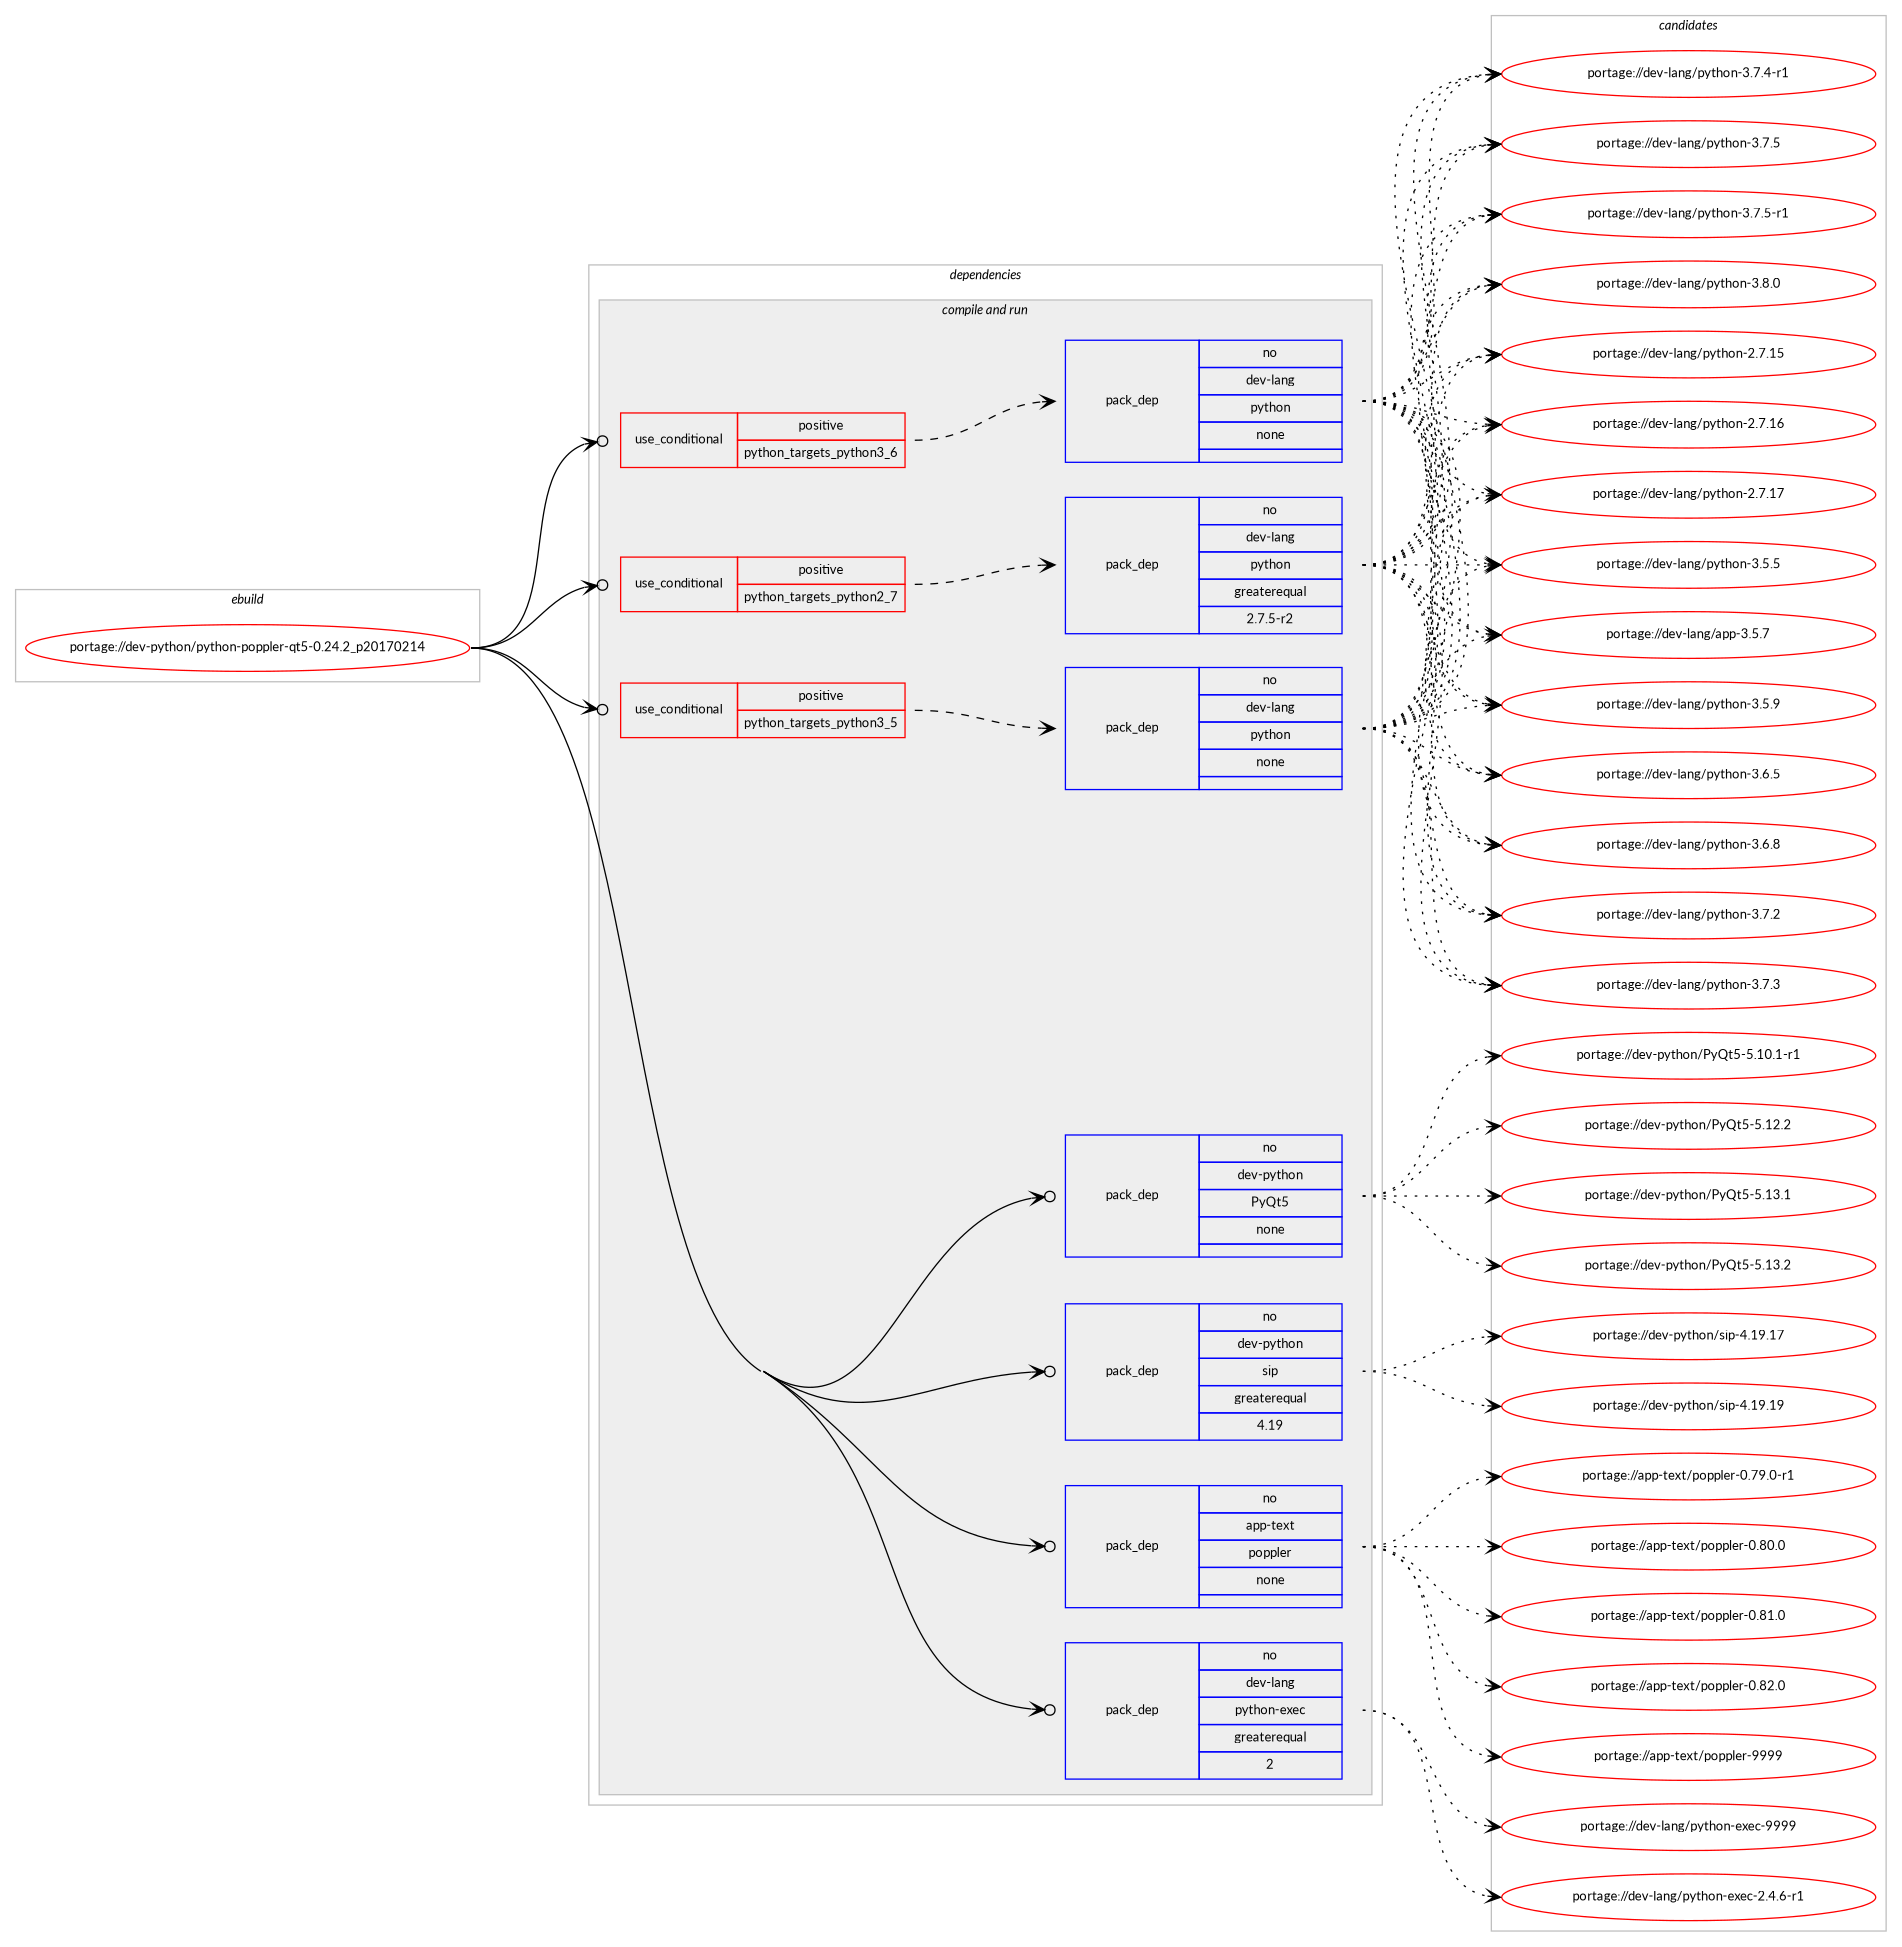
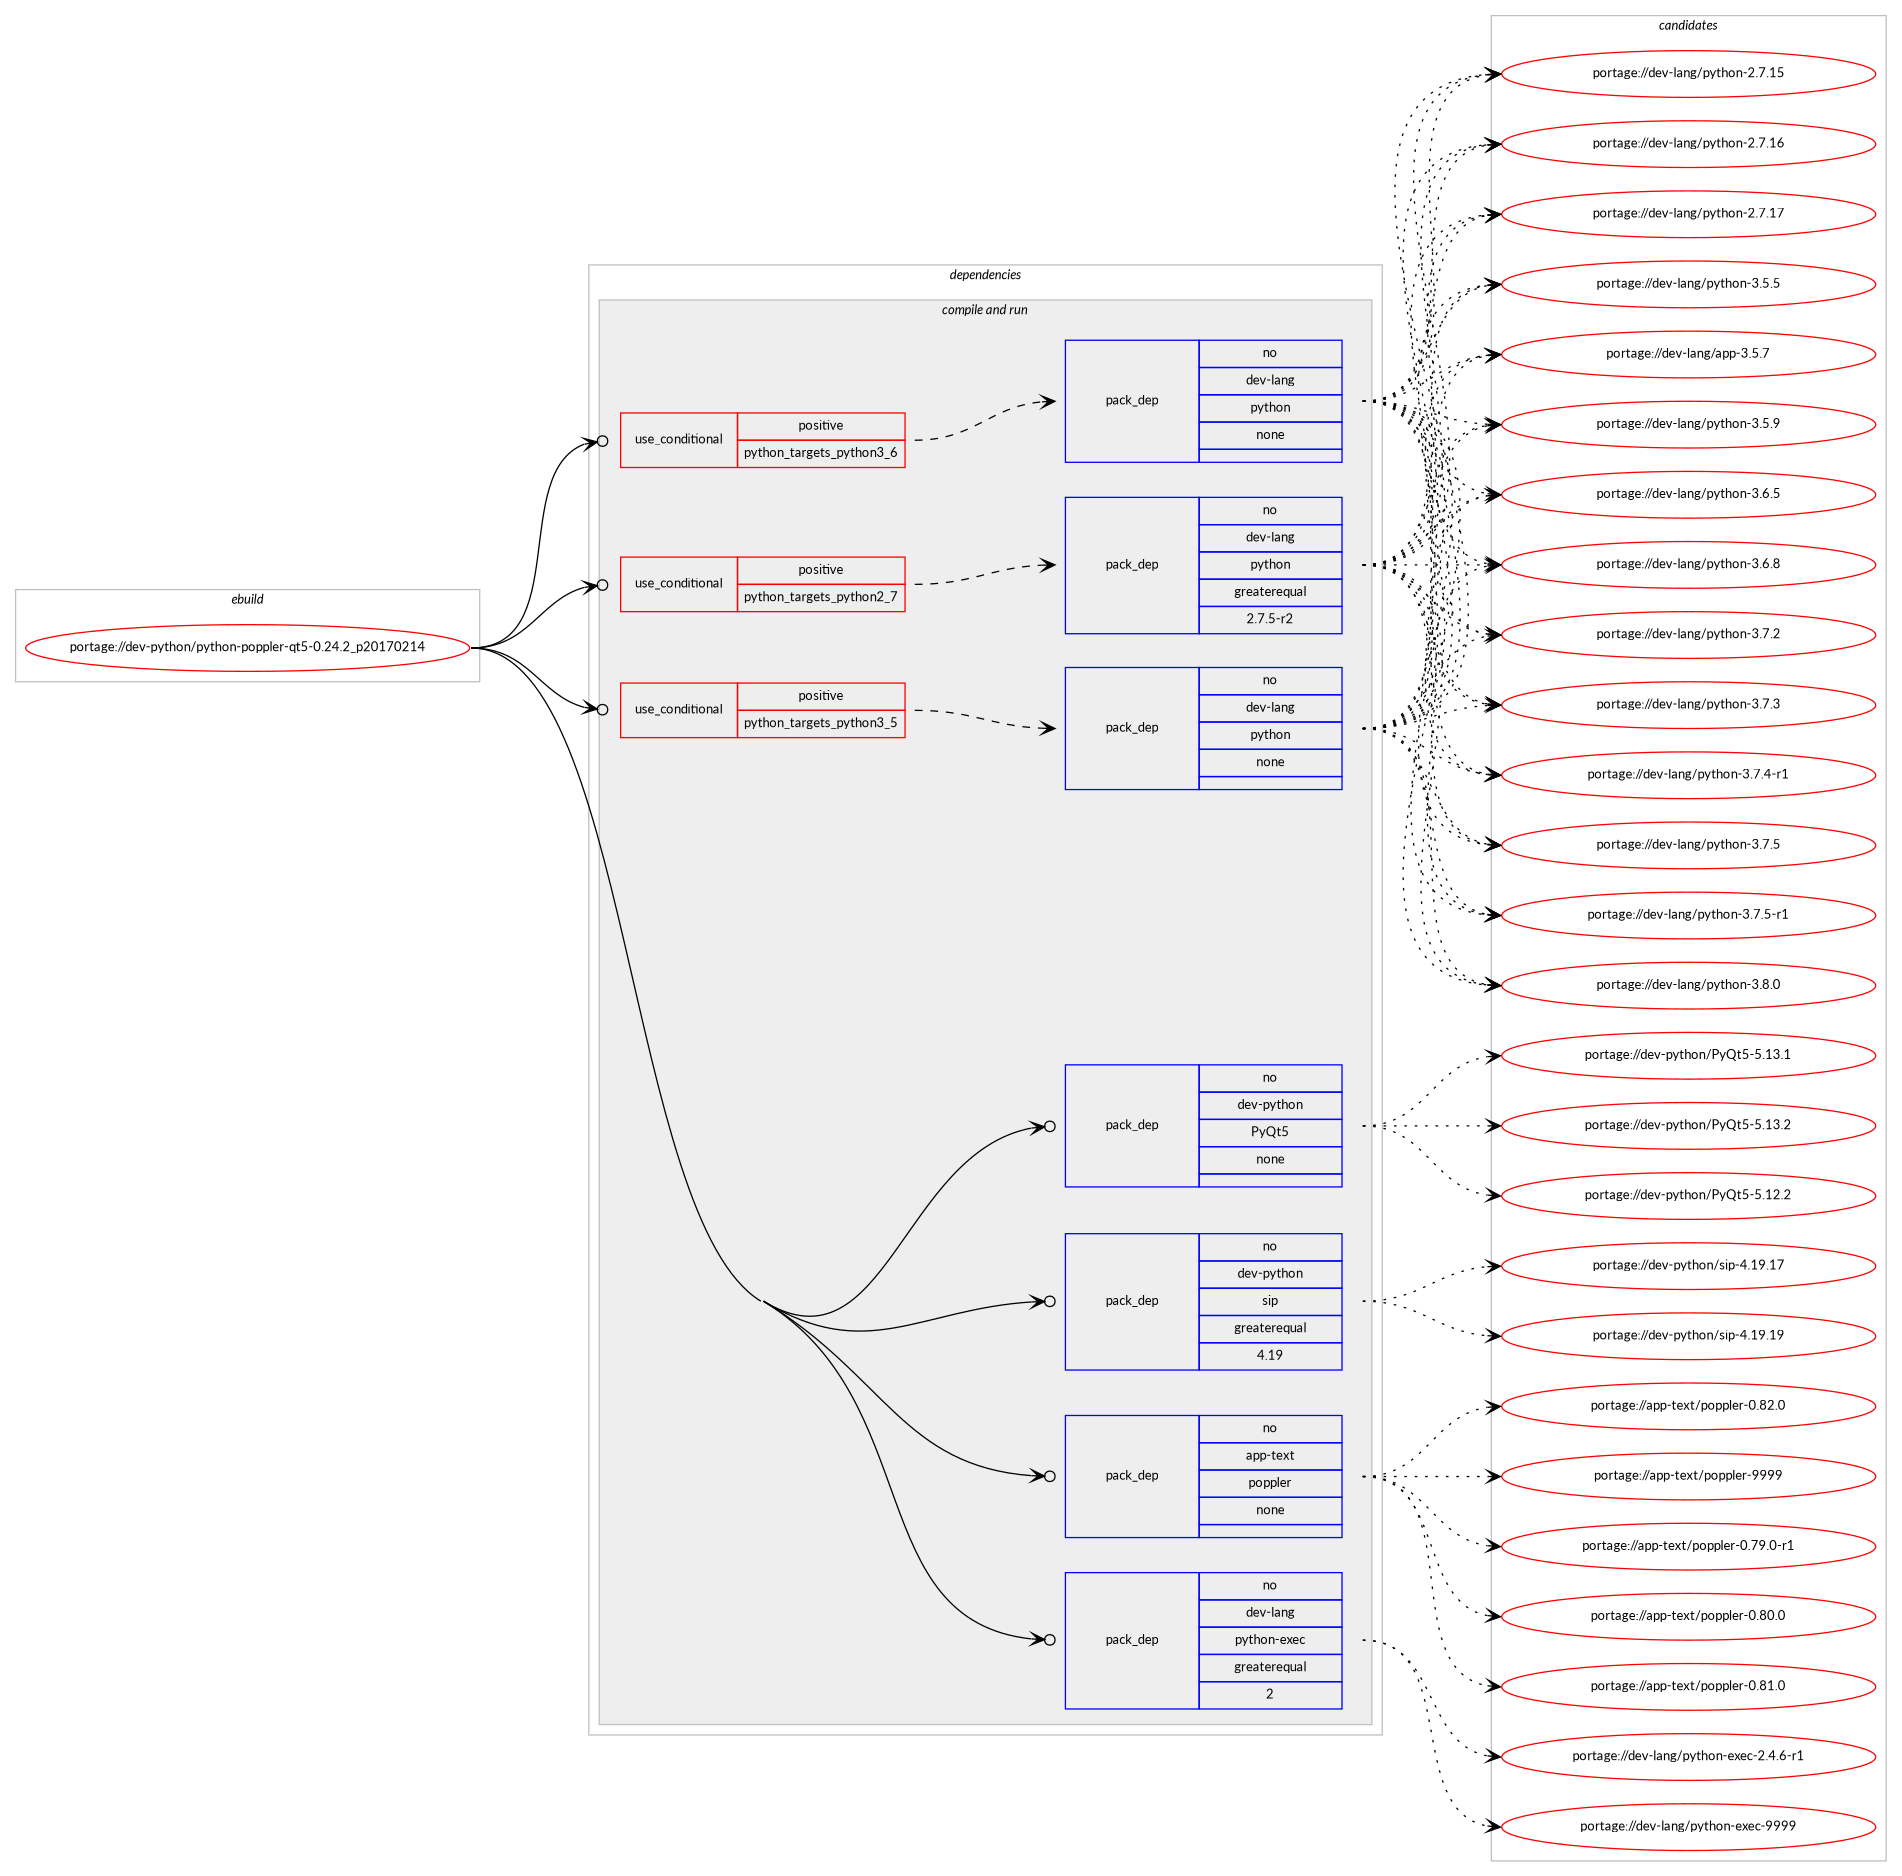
(1689, 1056) -> none
